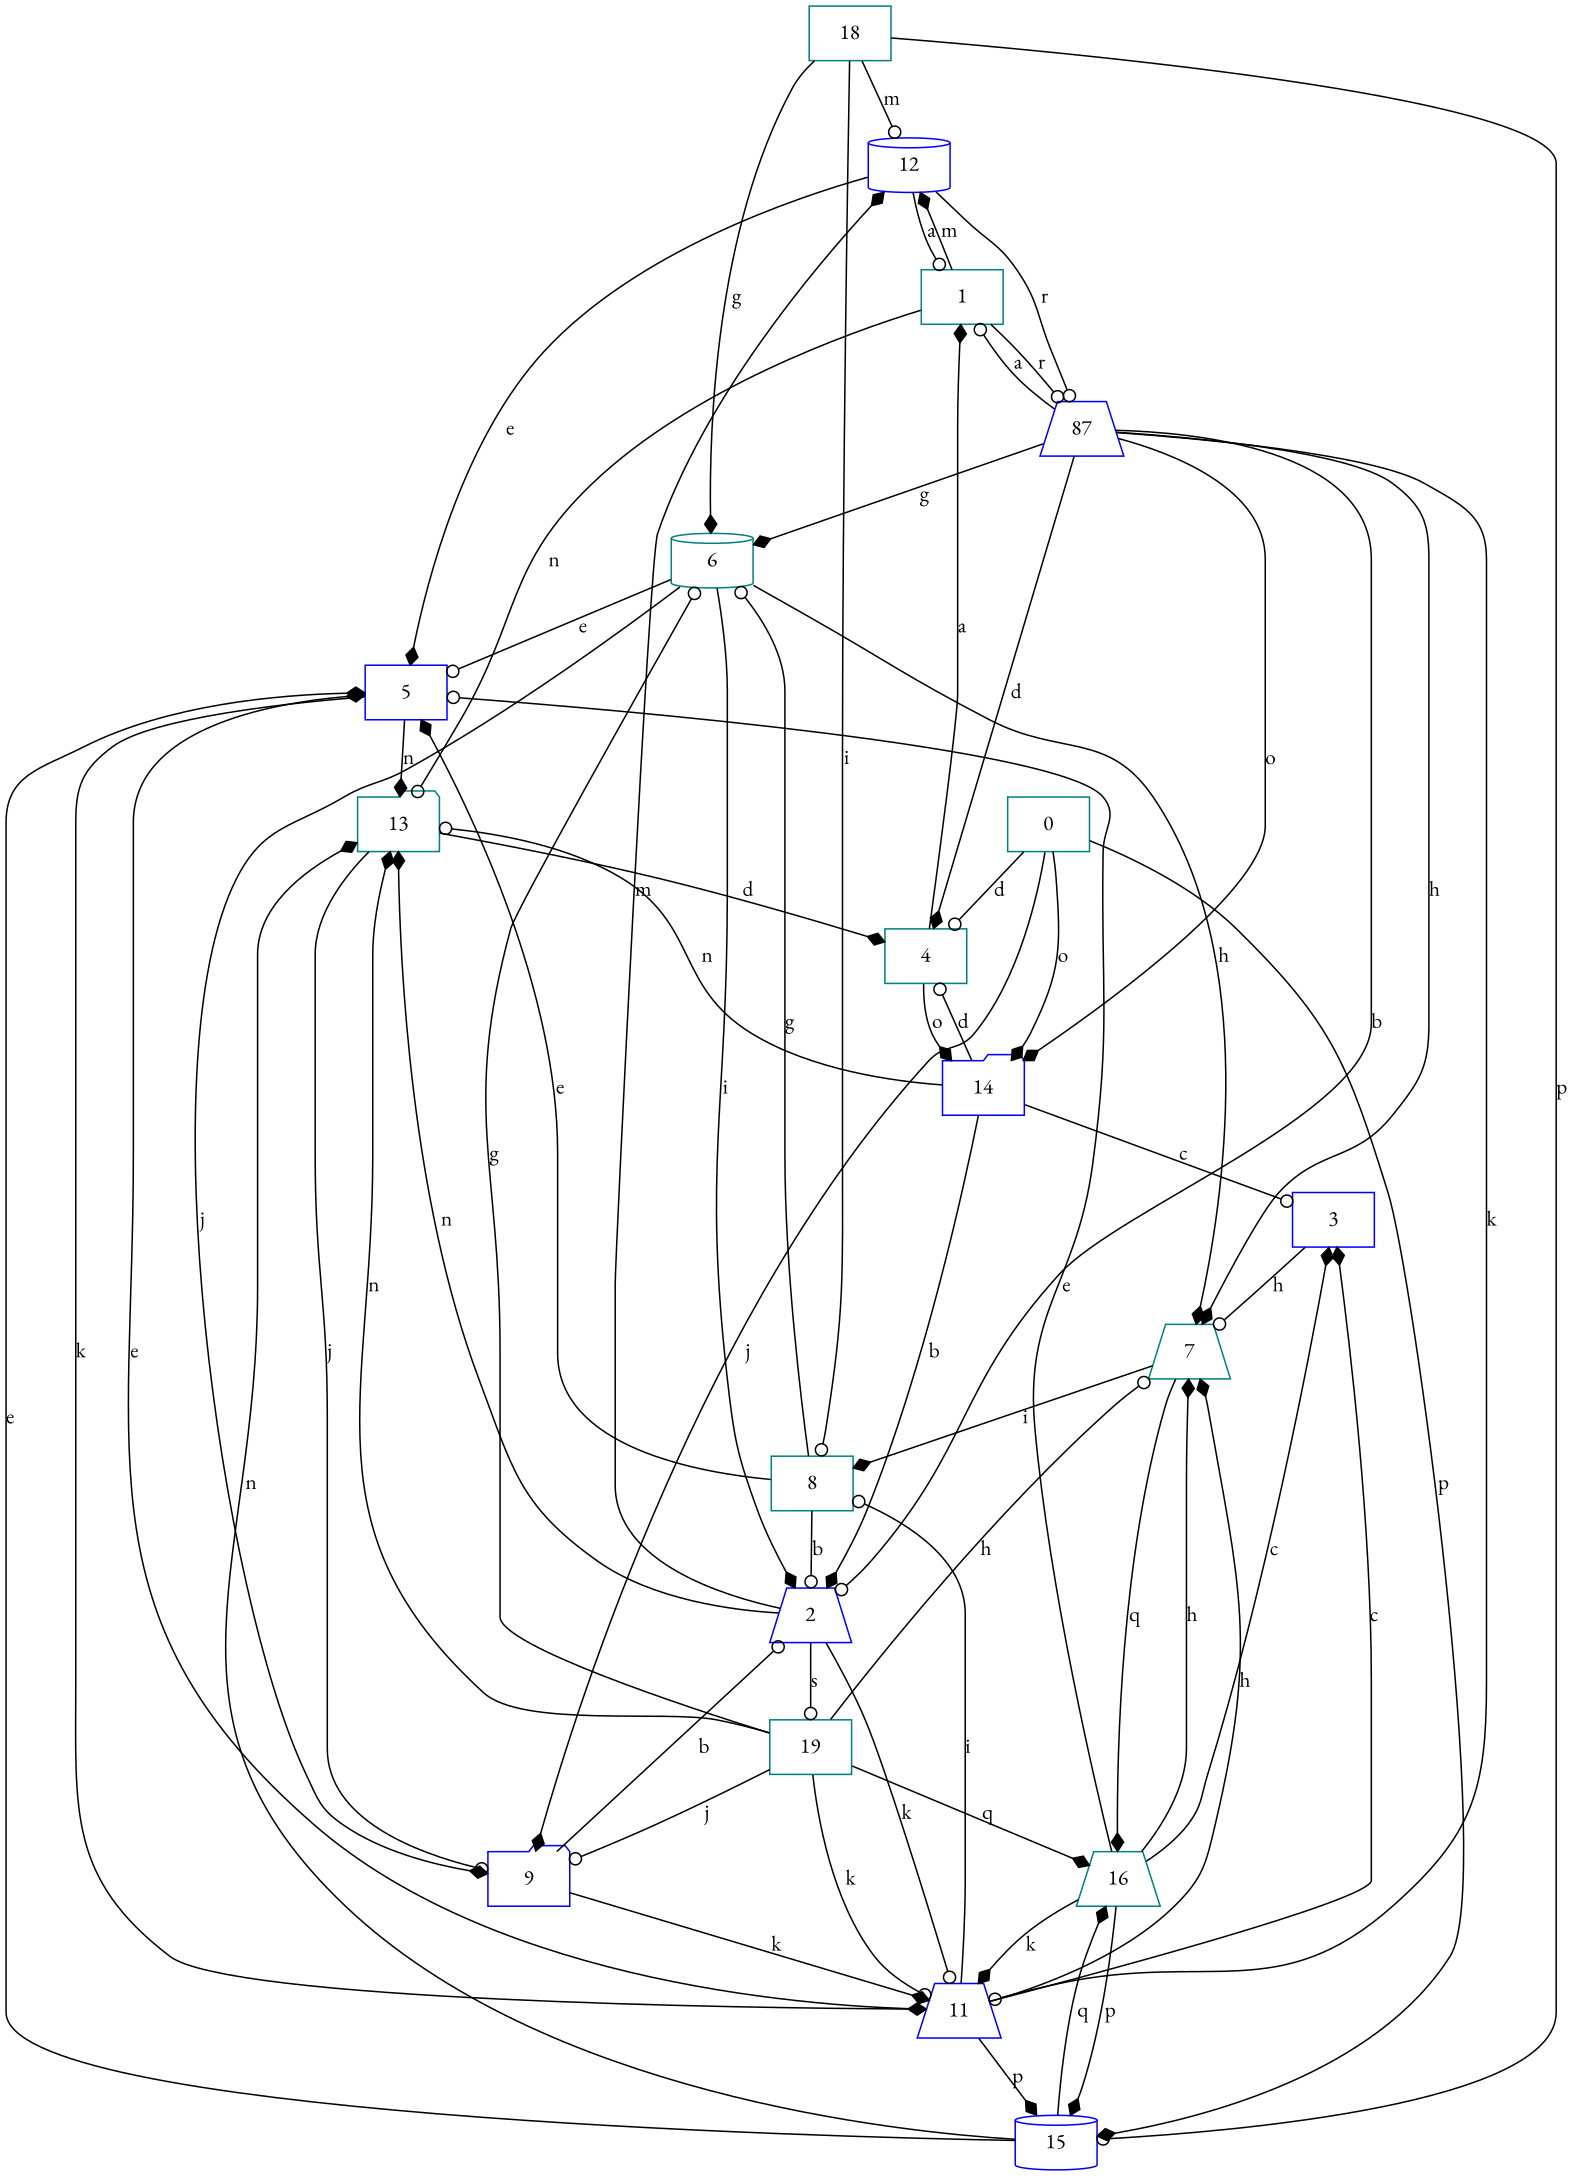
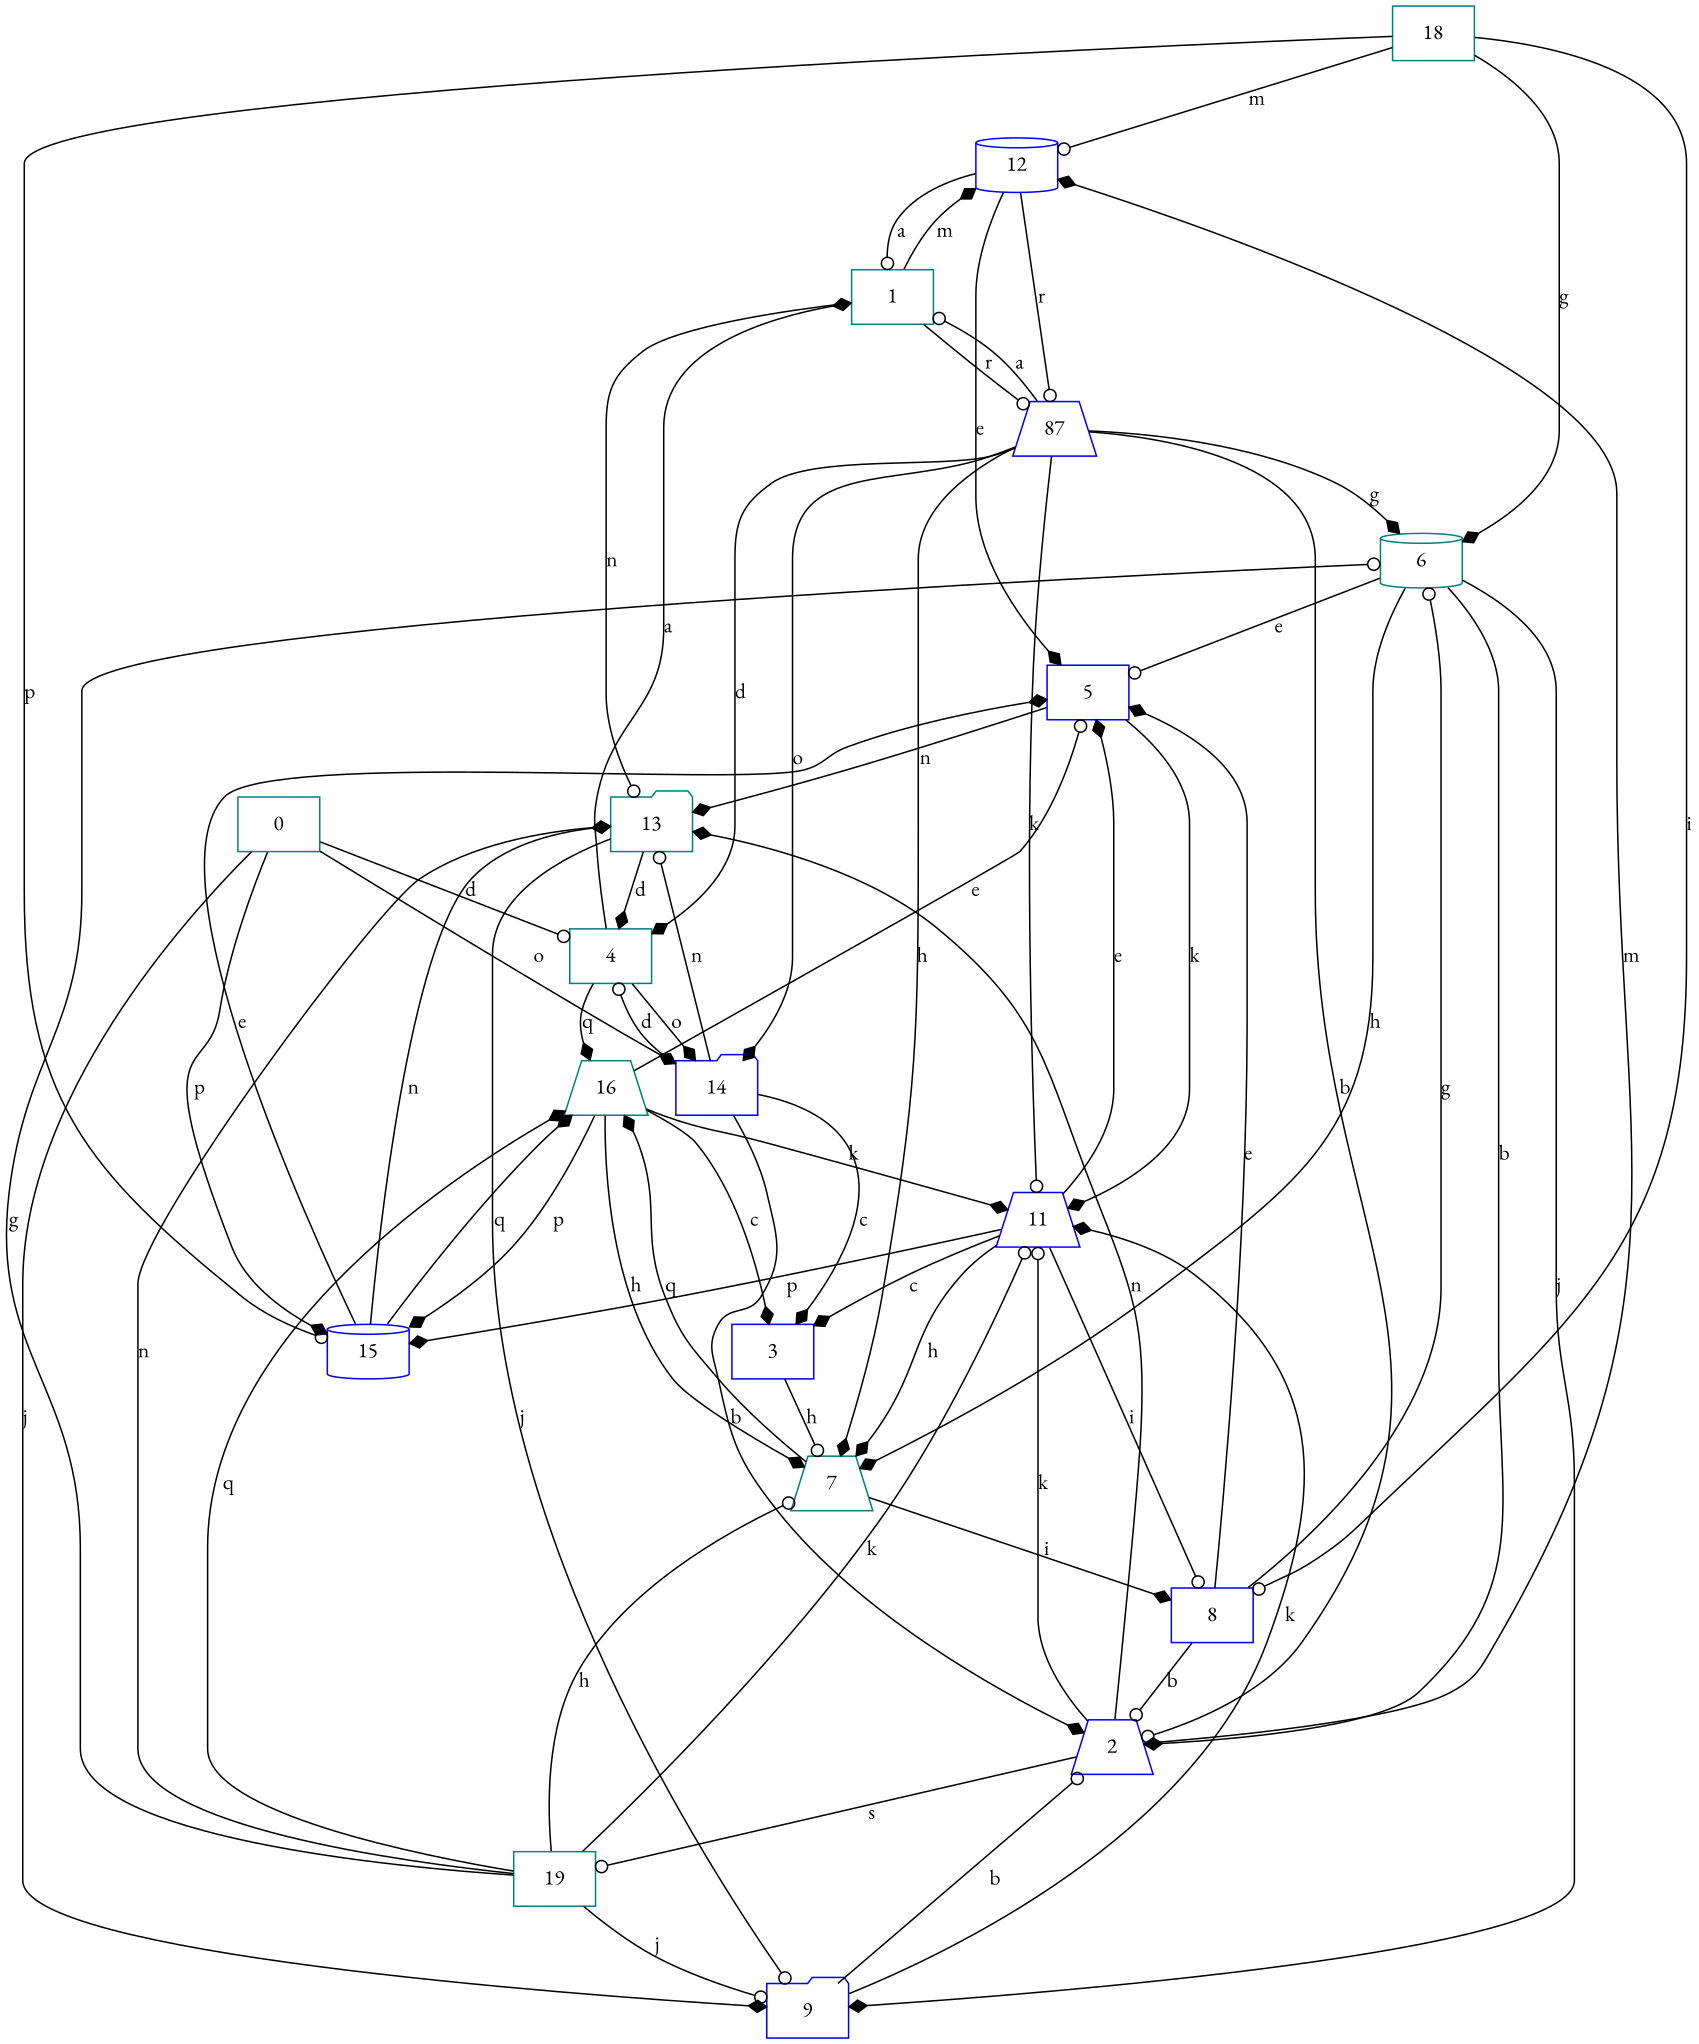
none -> (581, 1020)
(726, 1088) -> (1505, 1154)
(1153, 1152) -> (858, 1180)
(812, 1483) -> (1212, 1615)
